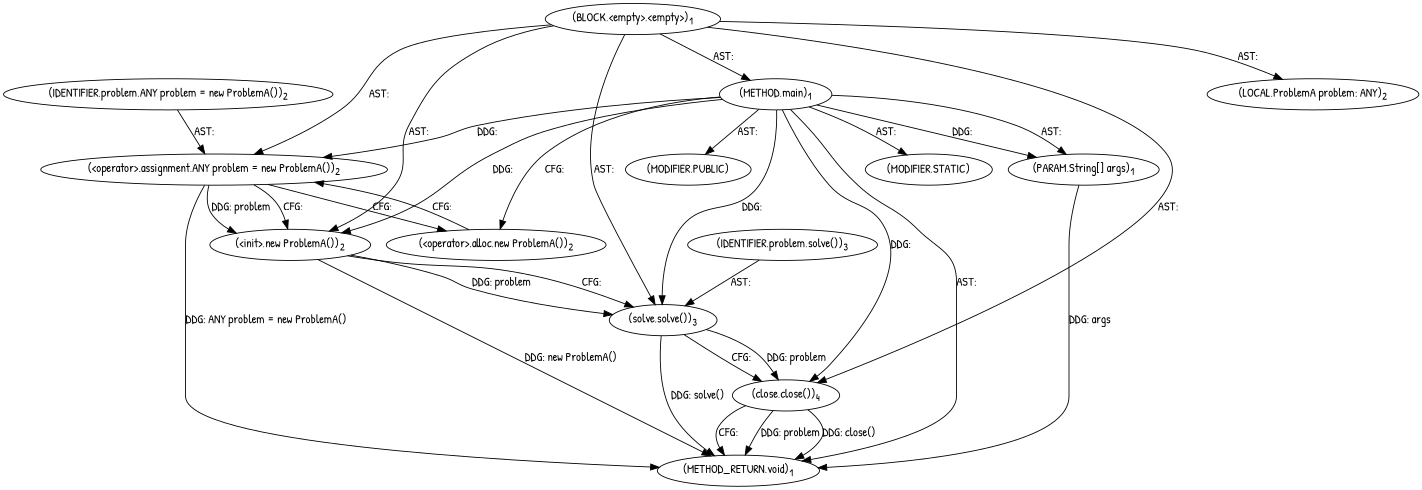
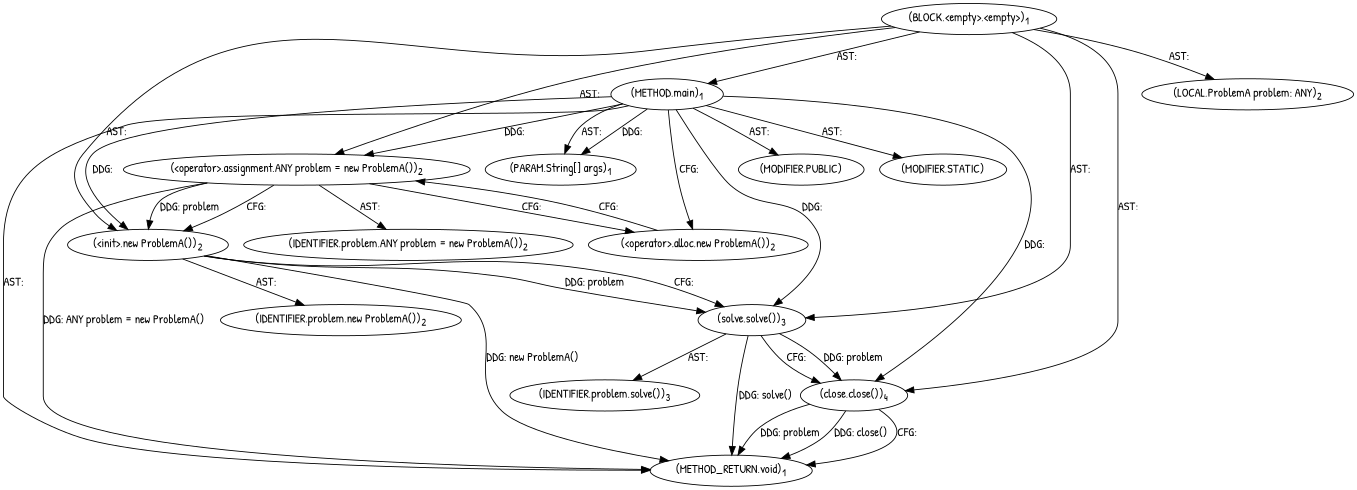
(189, 128) -> (349, 205)
(726, 281) -> (683, 355)
none -> (341, 320)
(1057, 418) -> none
